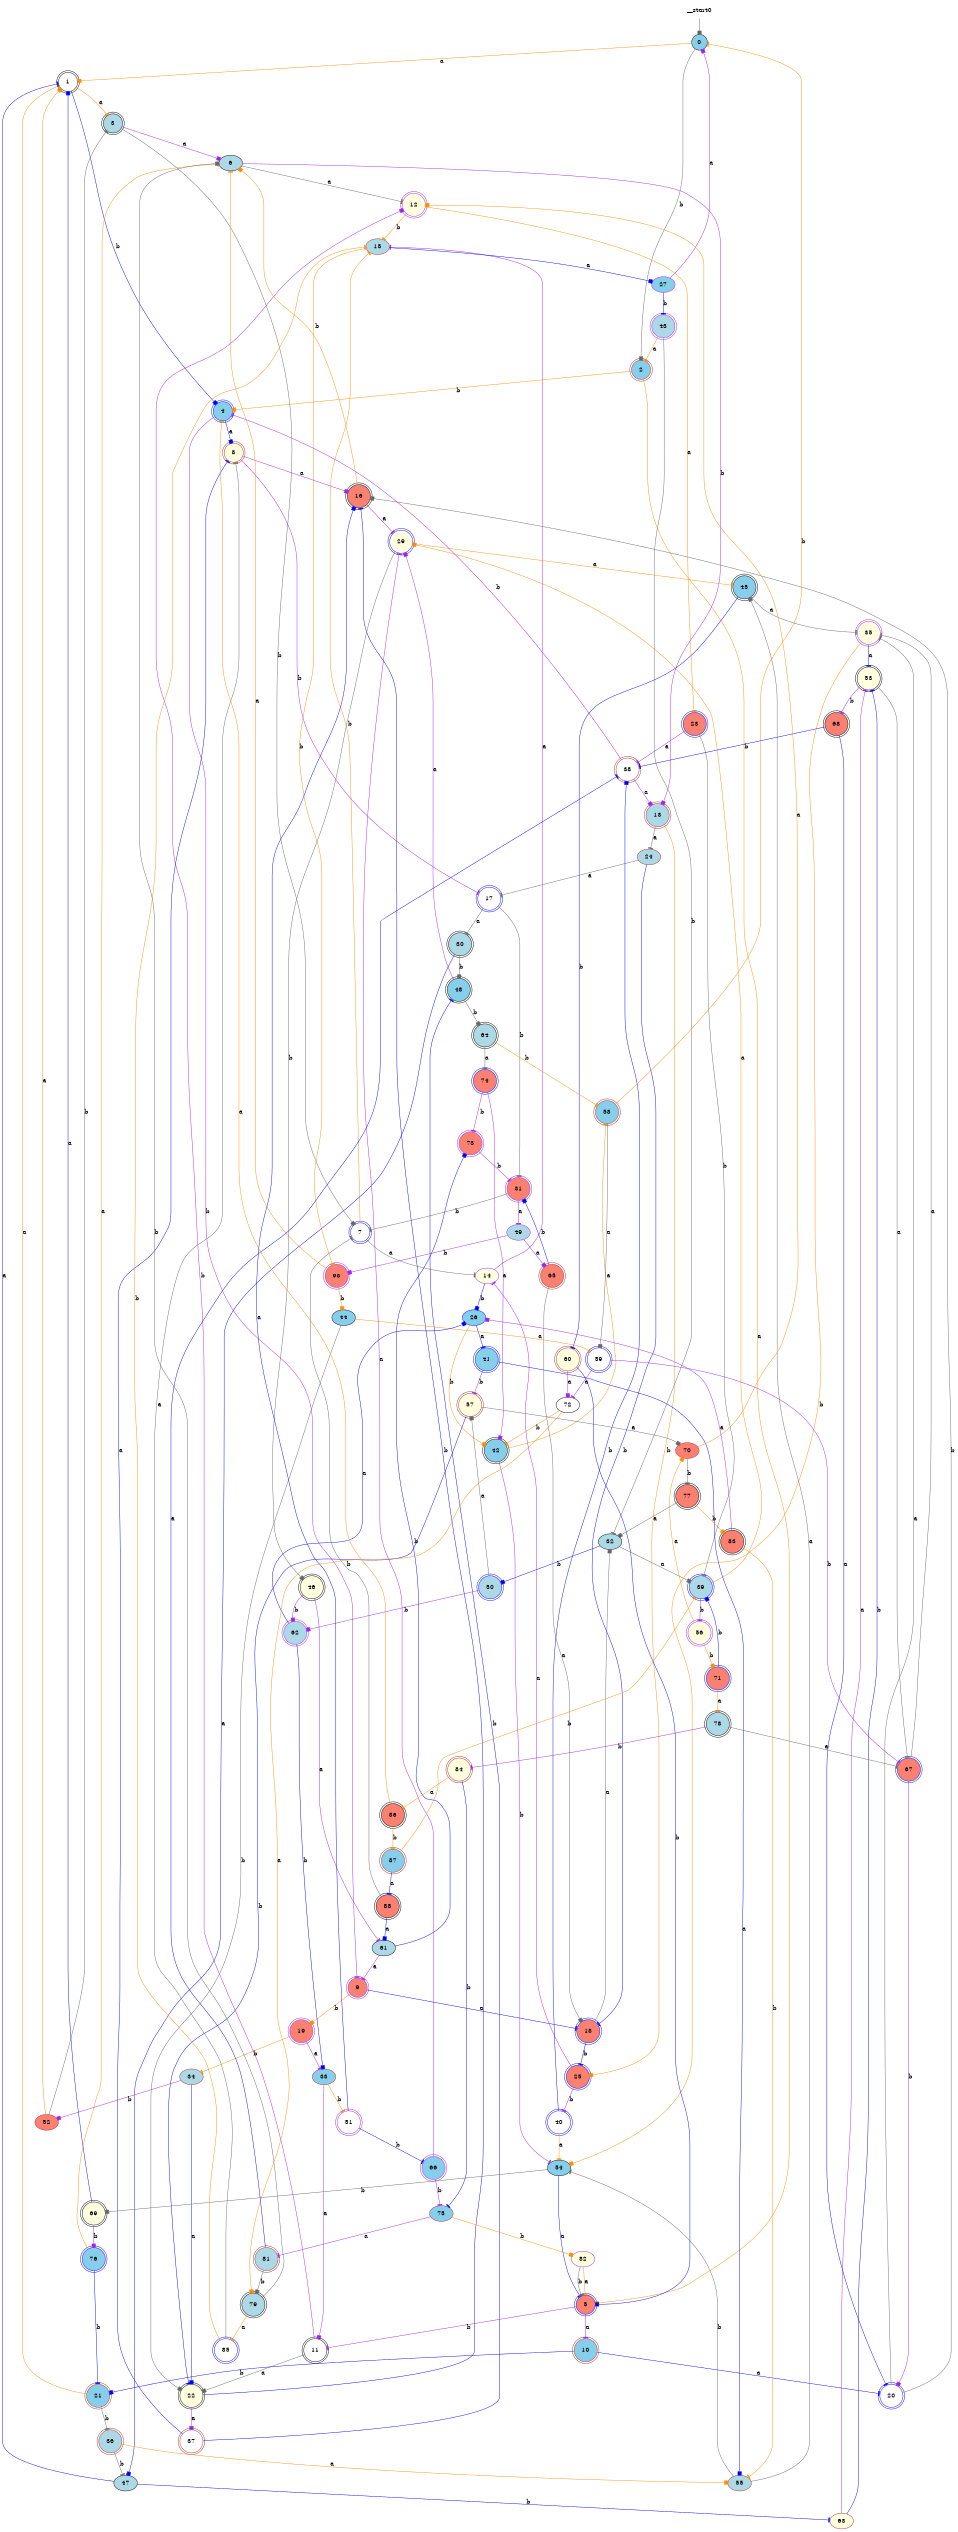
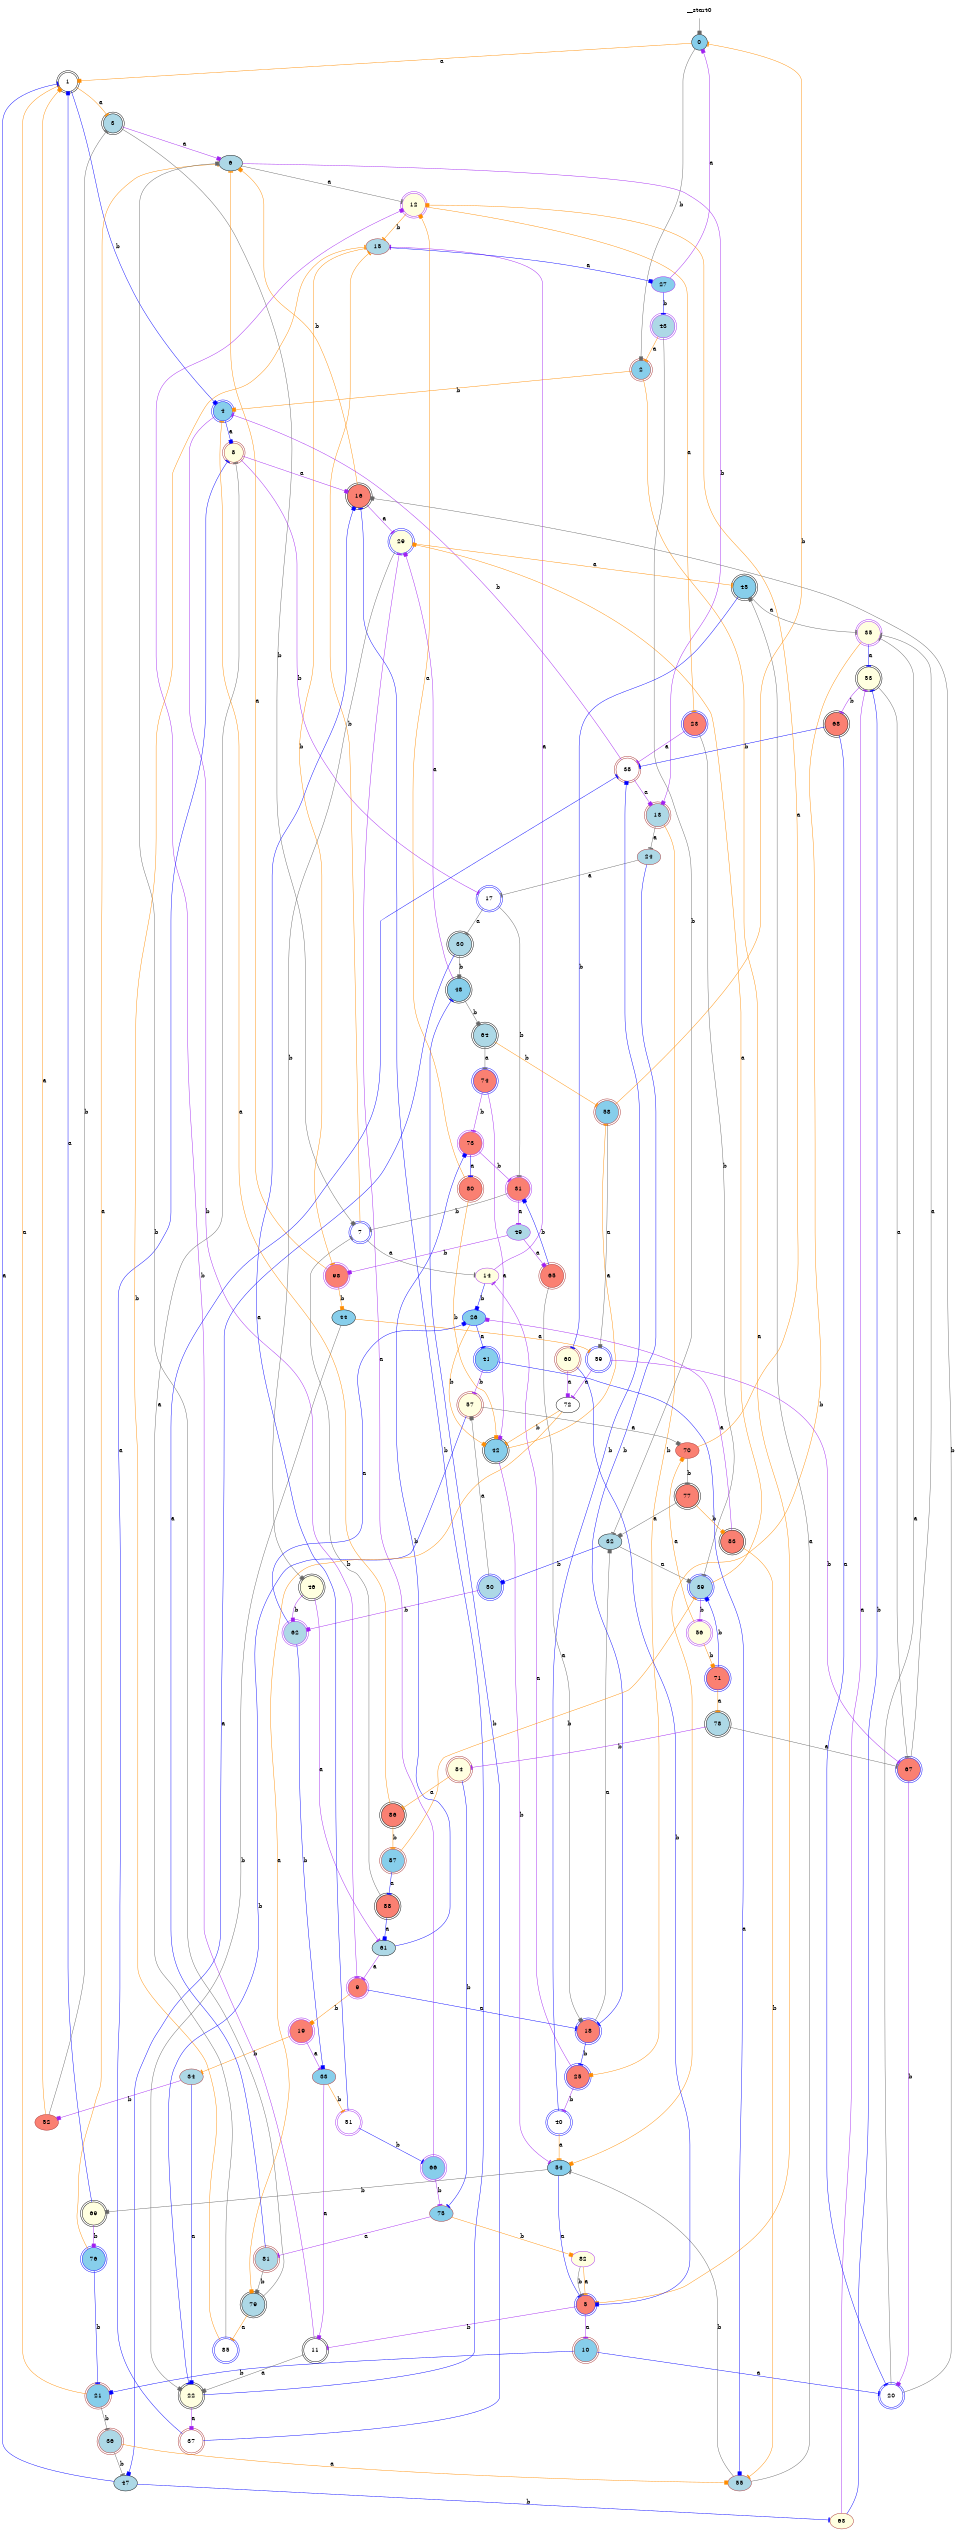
none -> (471, 1189)
